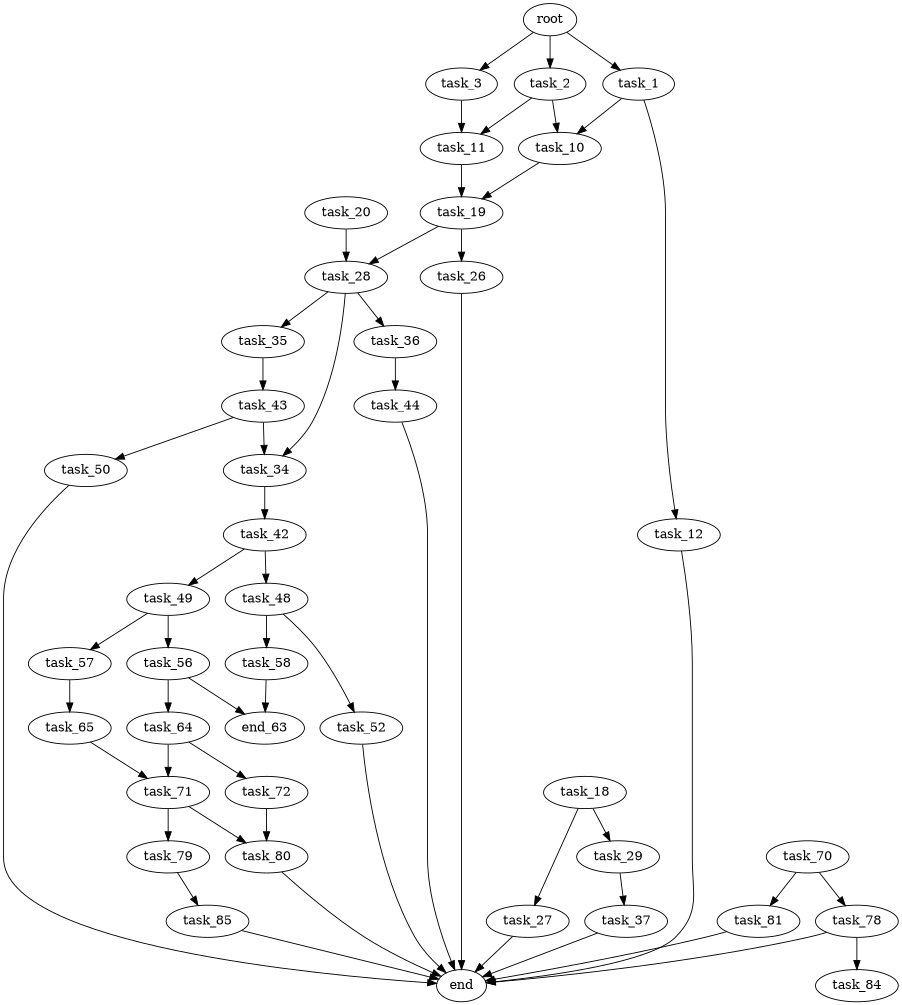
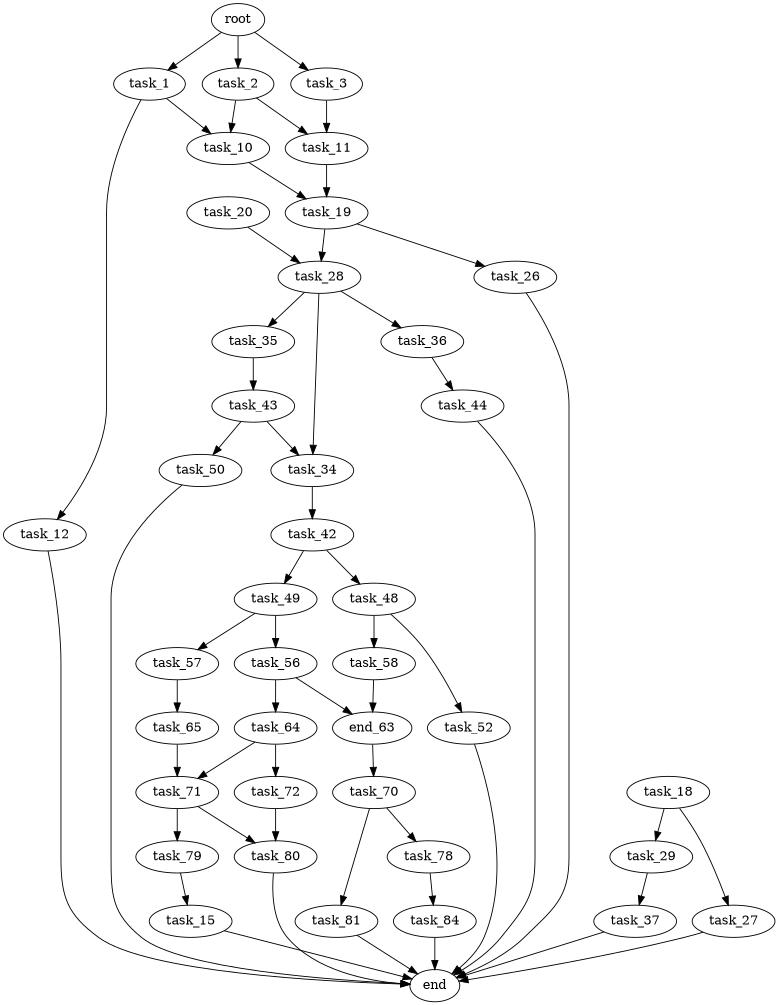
none -> (373, 756)
(208, 921) -> (191, 921)
(662, 963) -> (435, 949)
